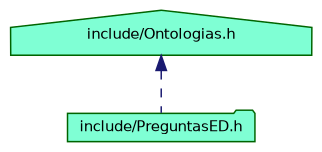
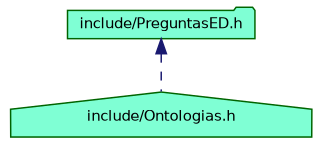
(161, 92) -> (161, 73)
